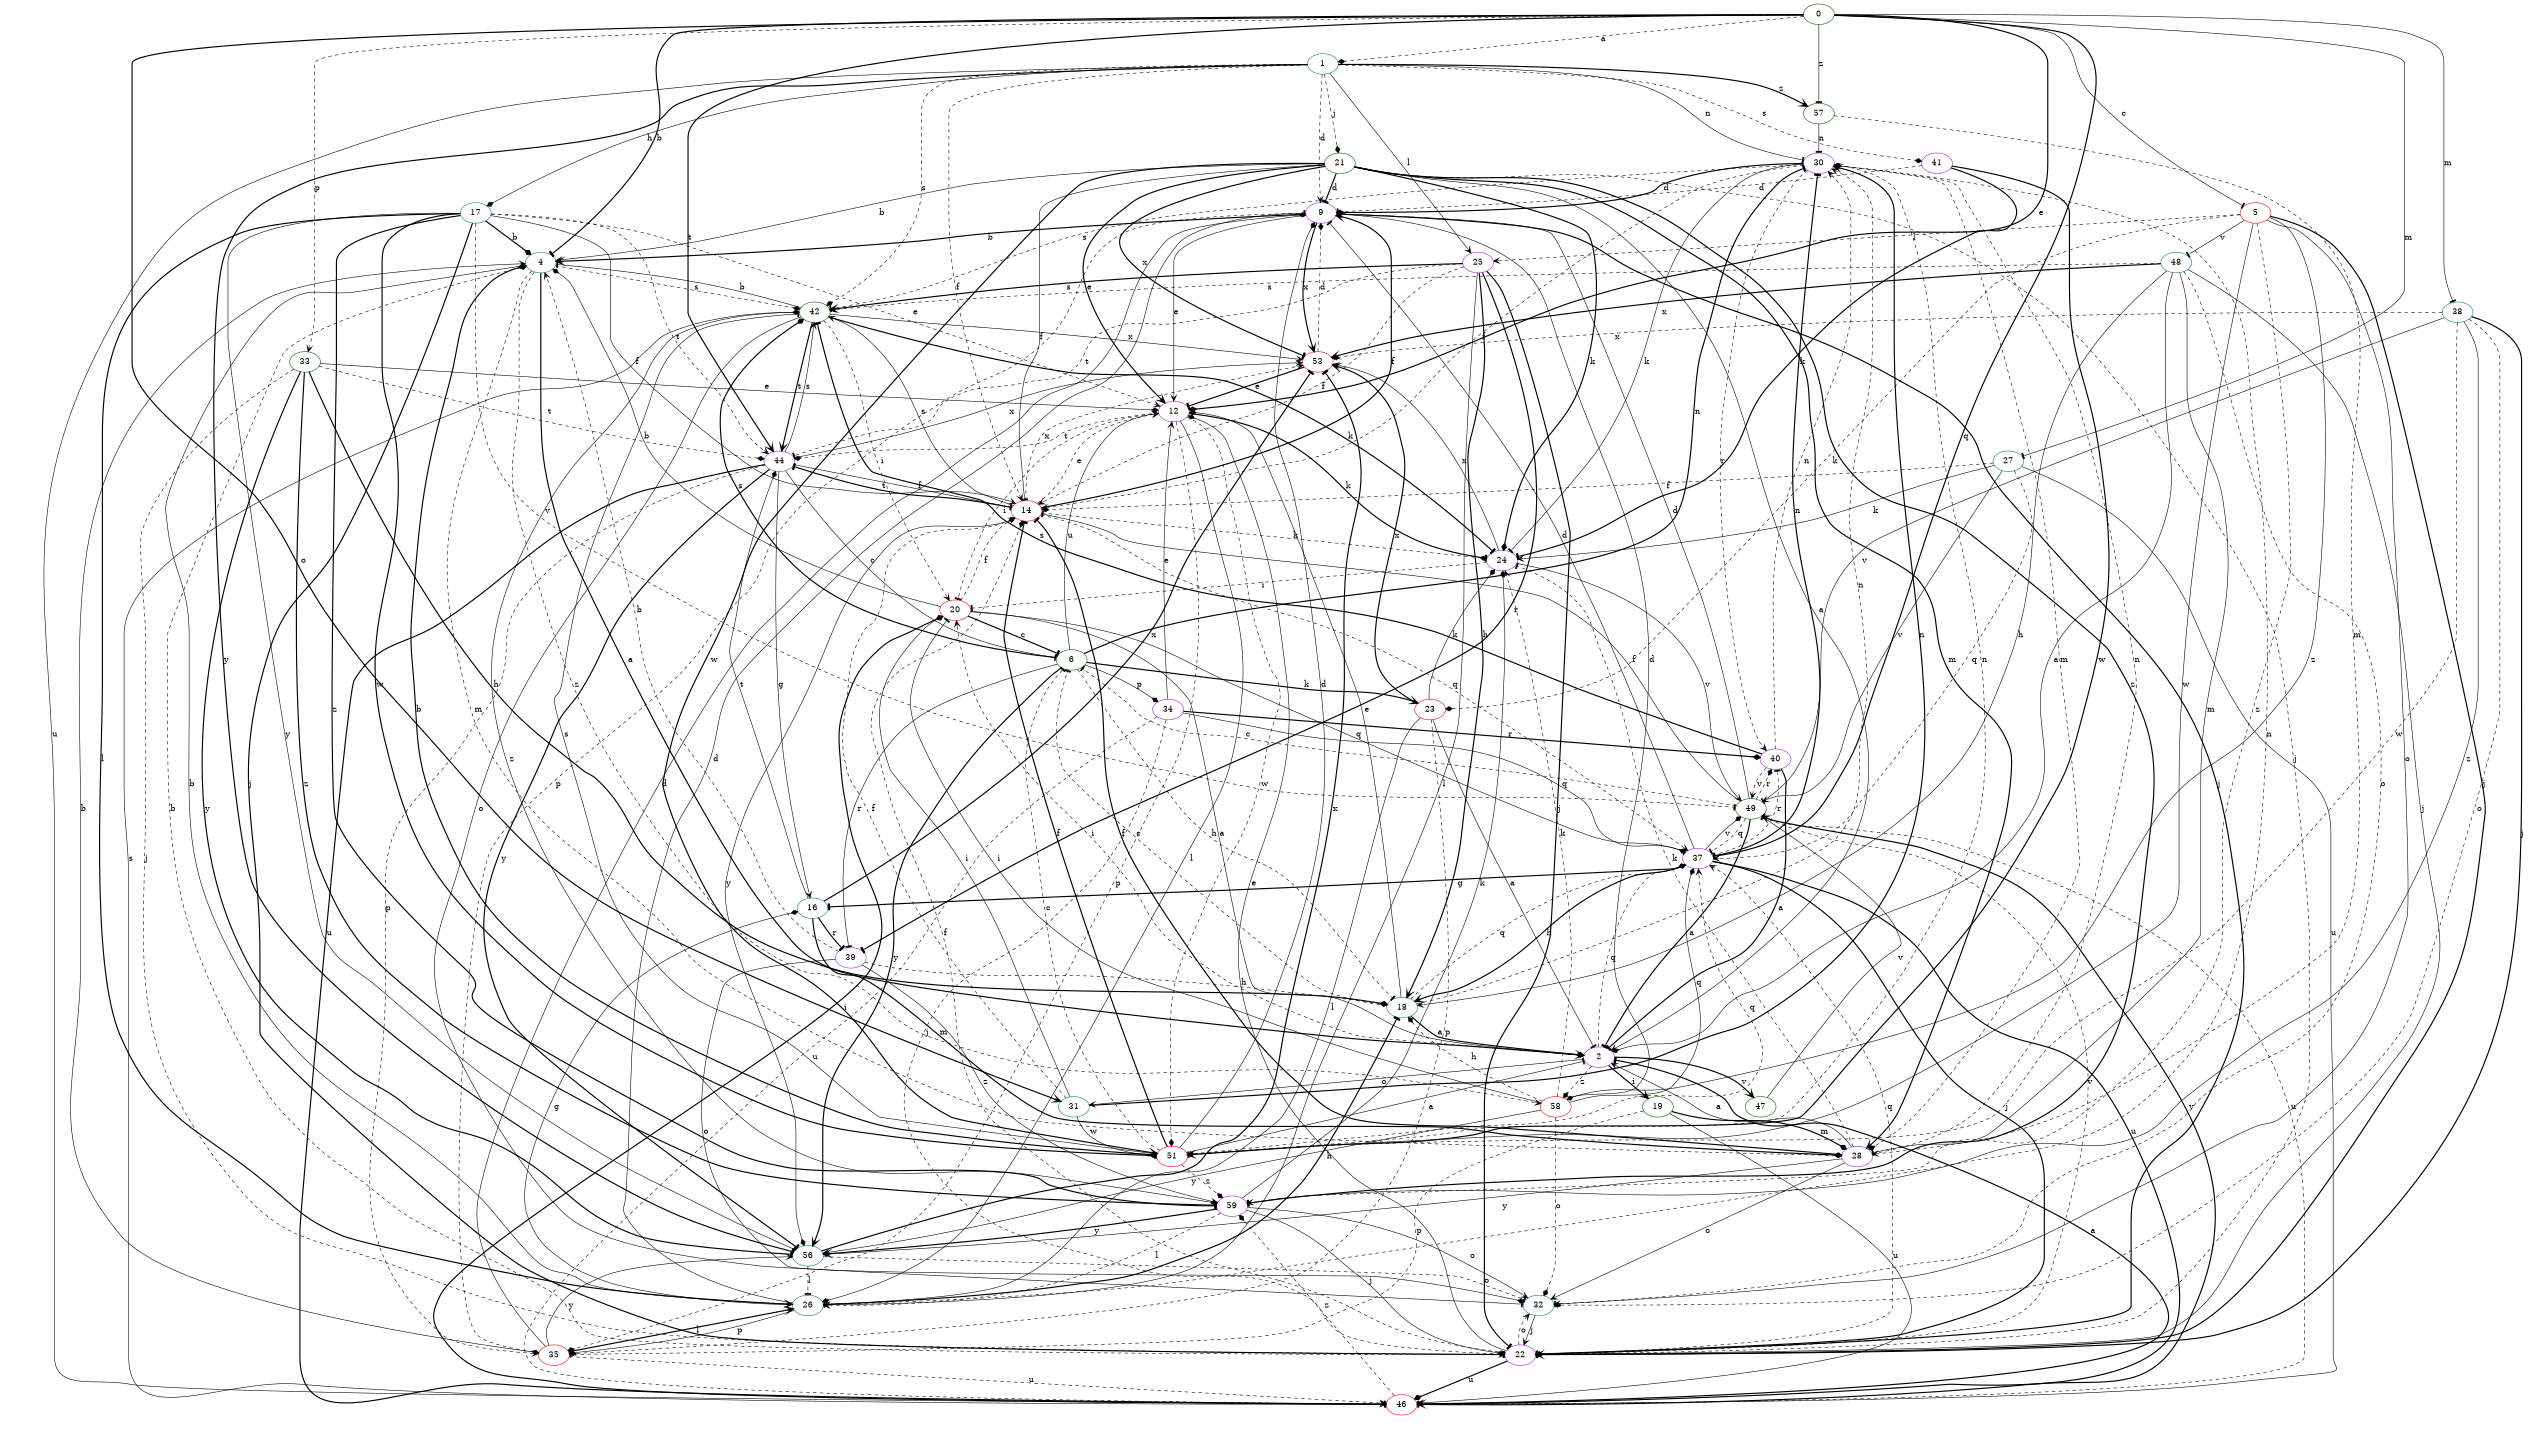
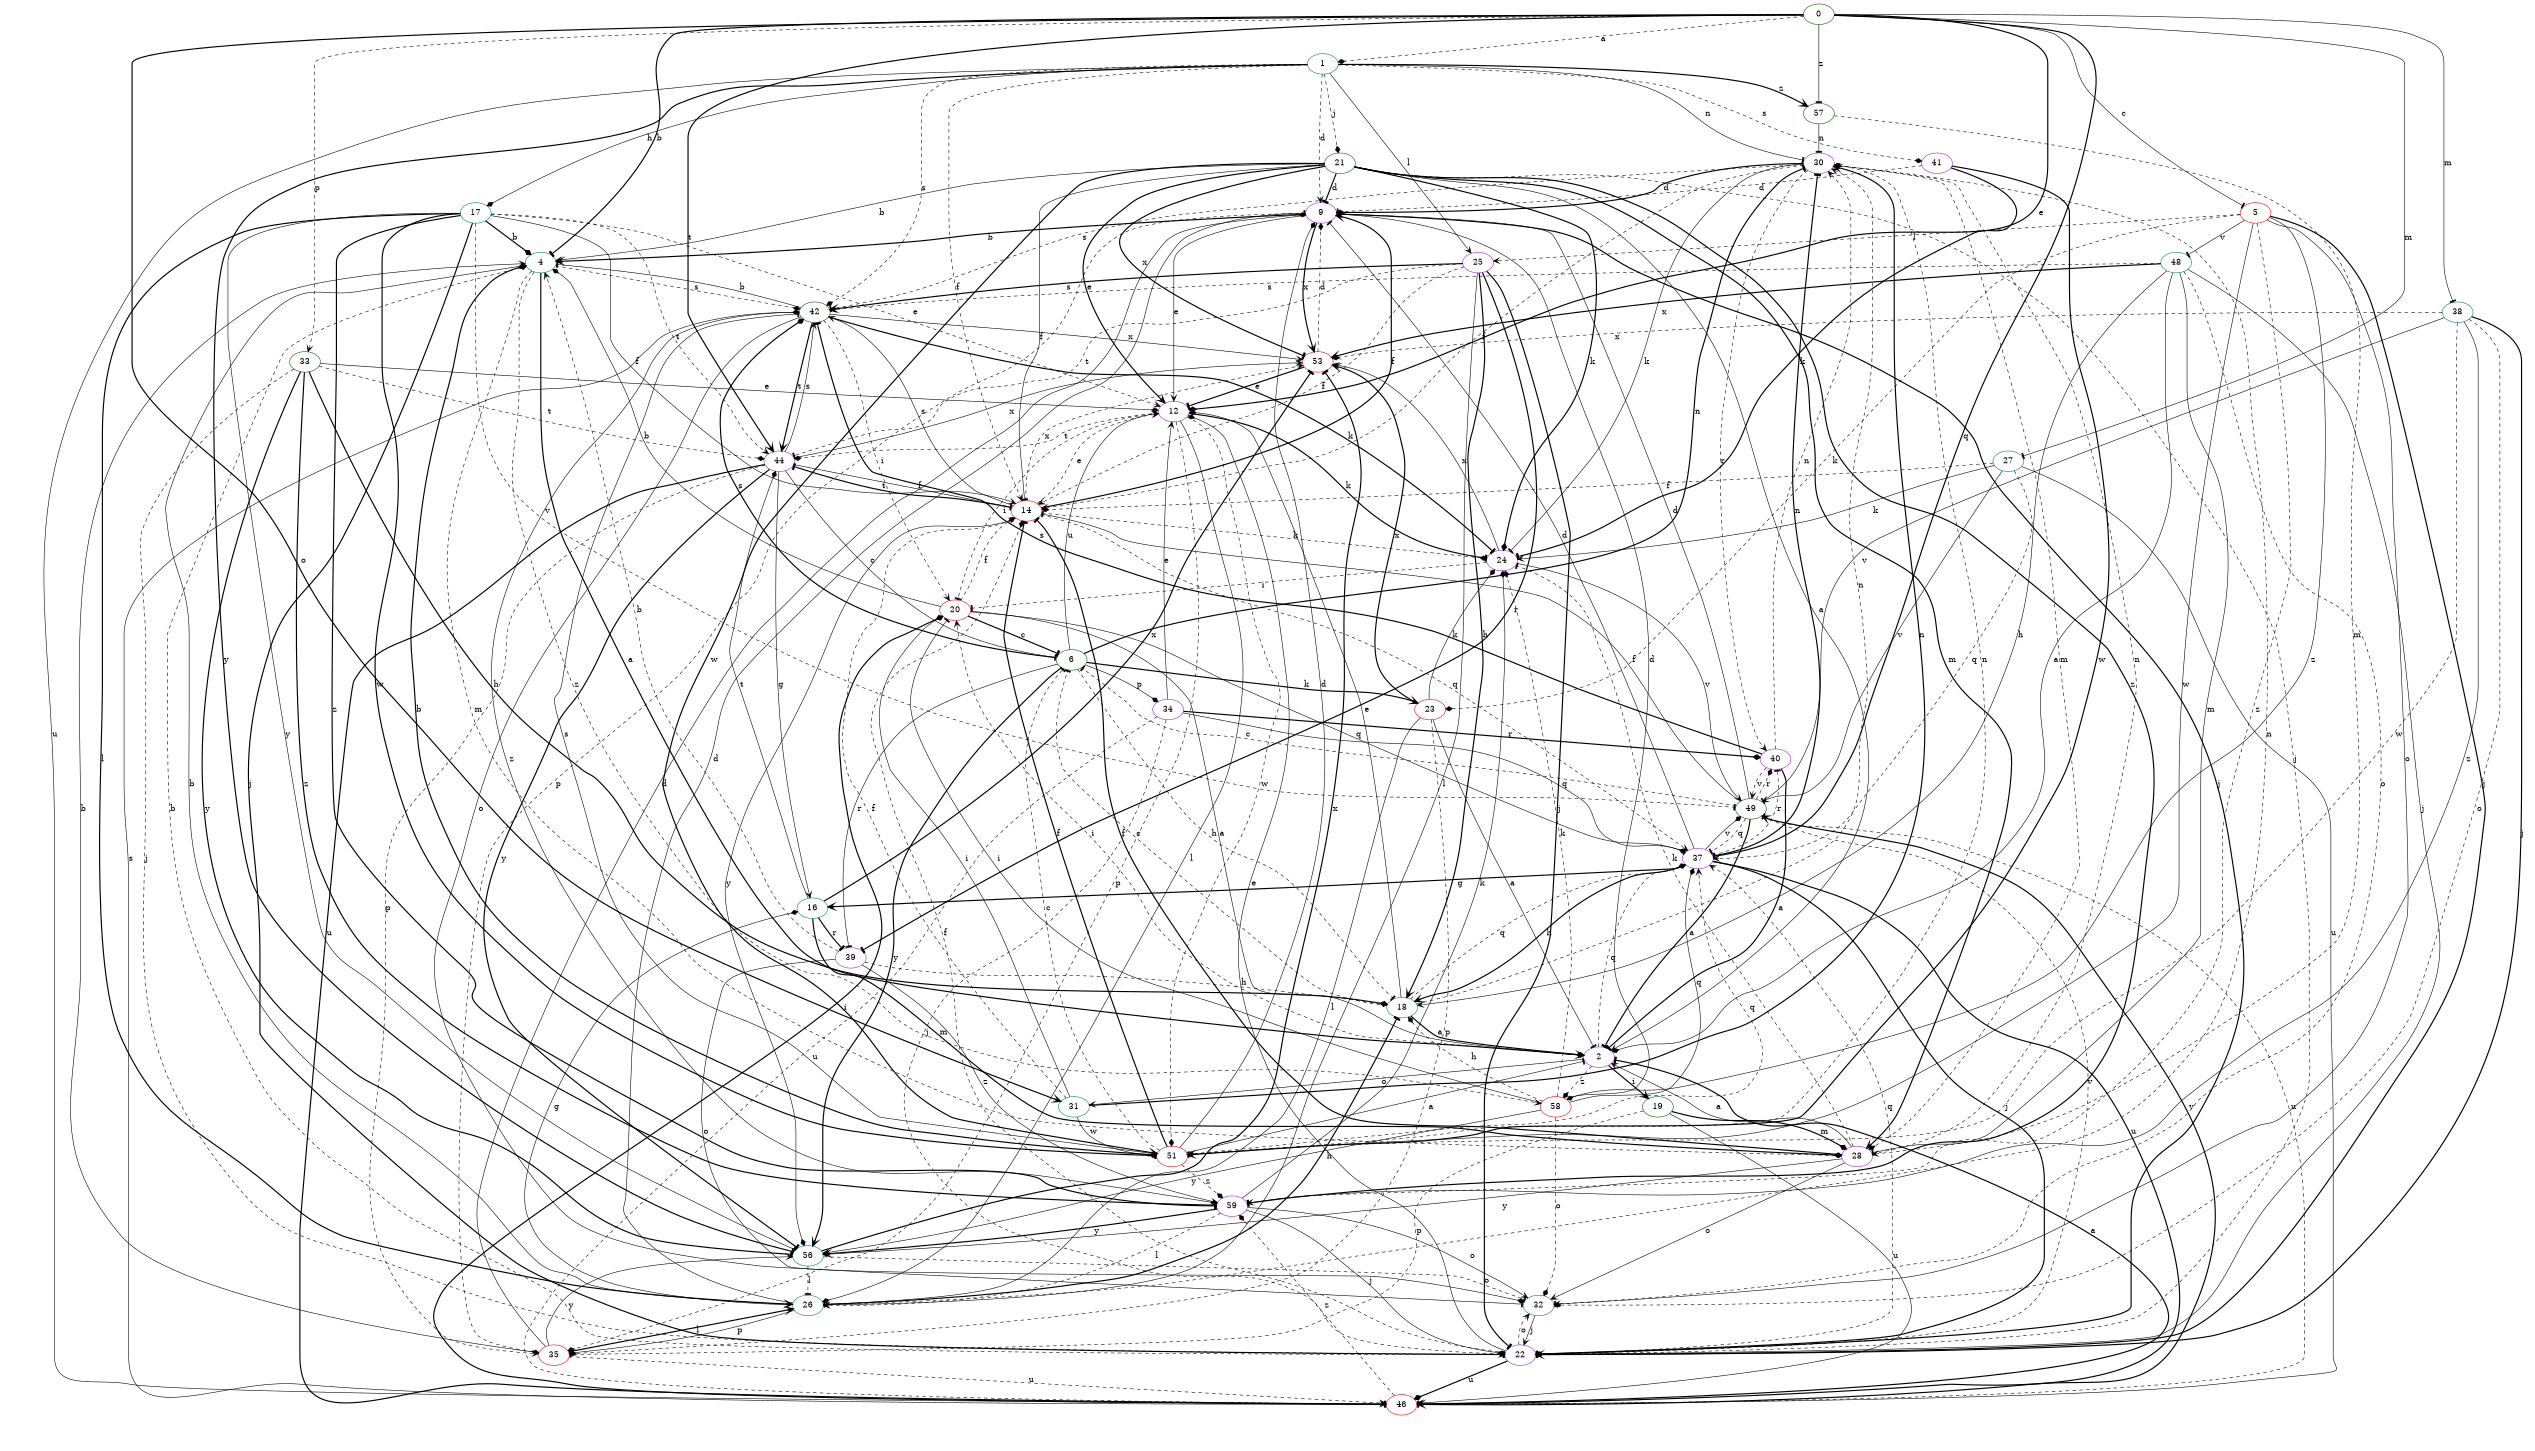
(1560, 835) -> (1560, 835)
(1259, 889) -> (1259, 889)
(1761, 1107) -> none
